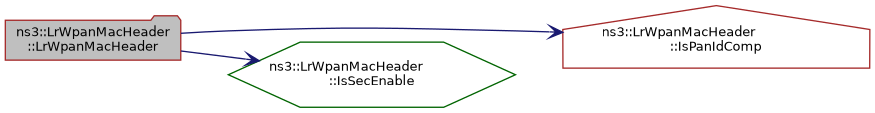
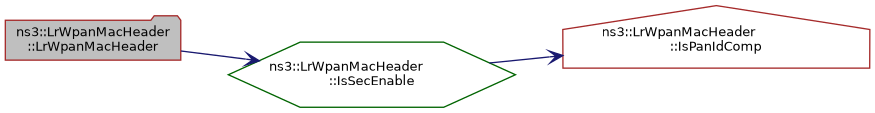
(365, 28) -> (519, 60)
